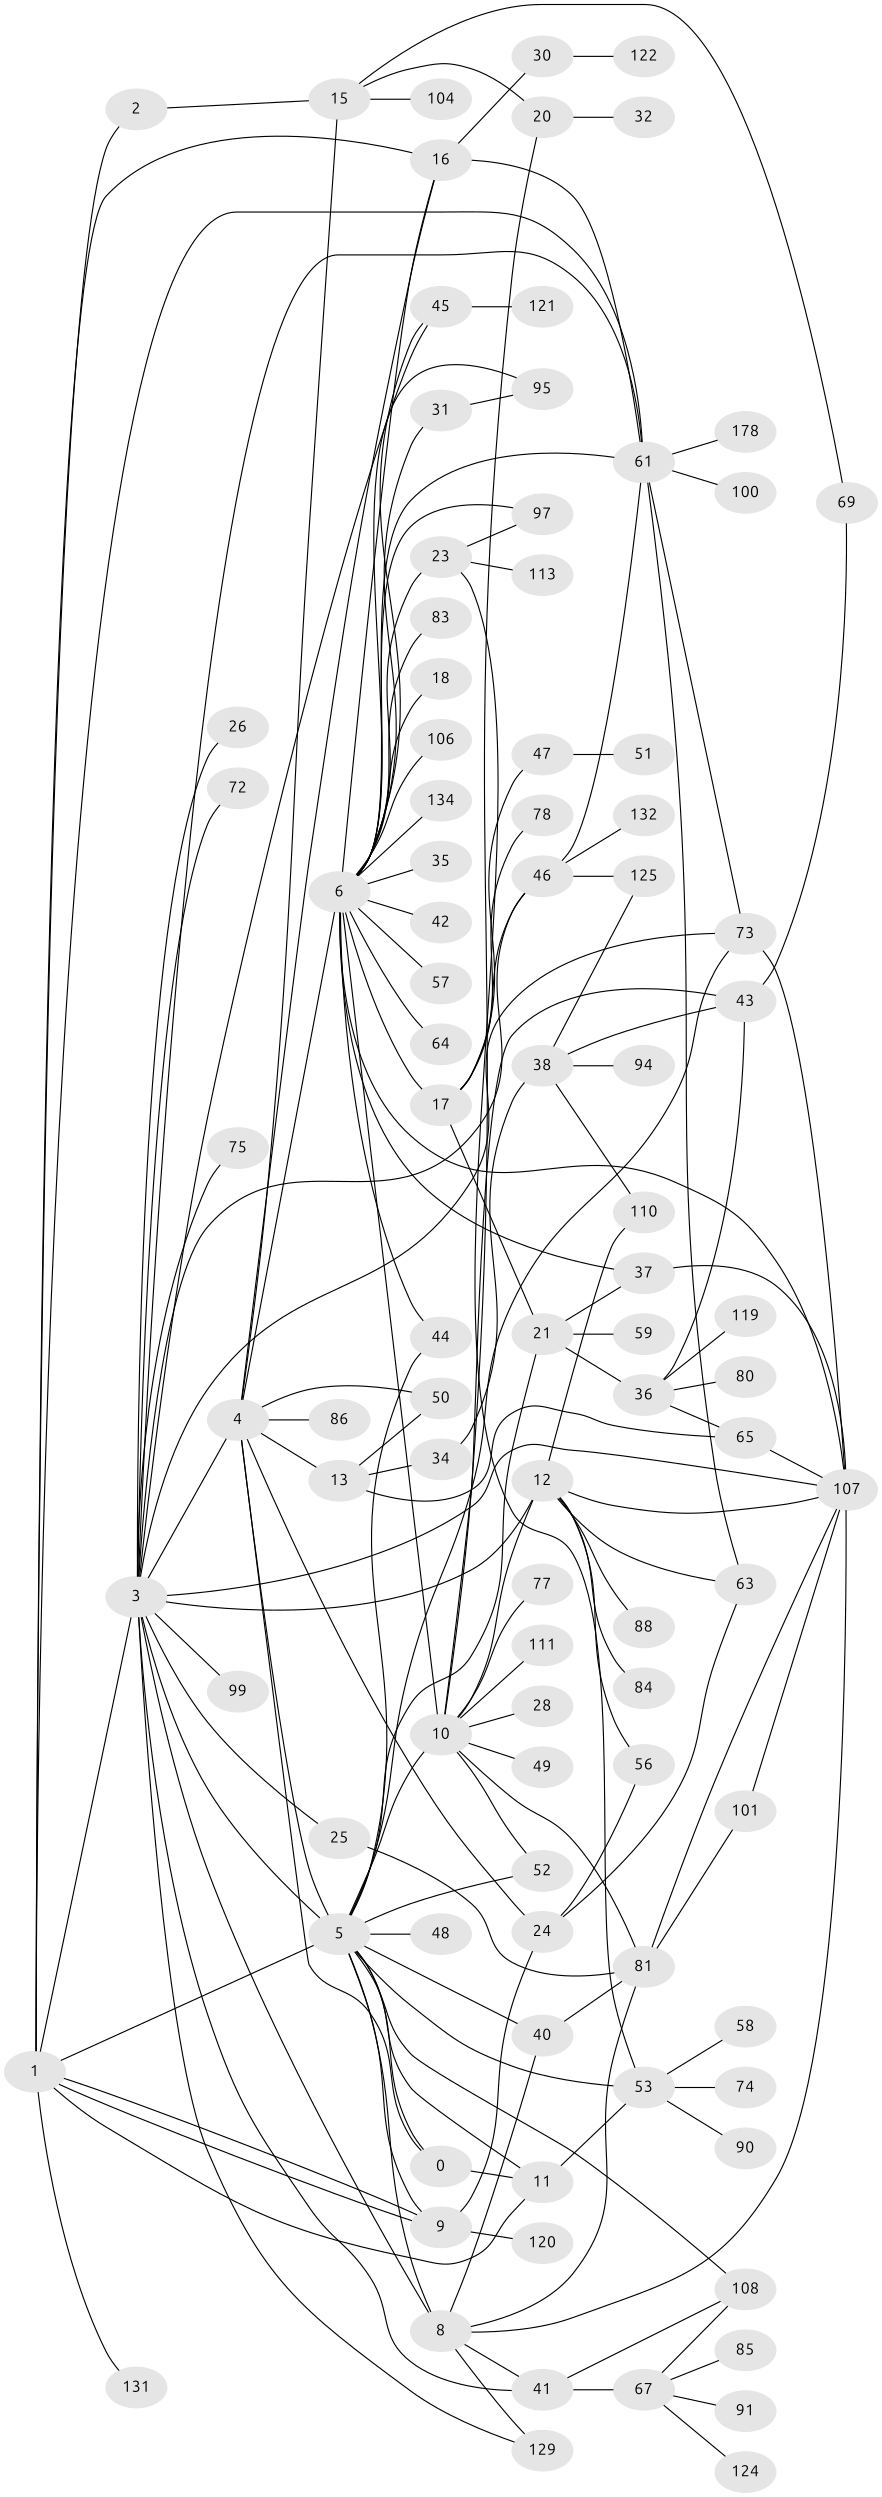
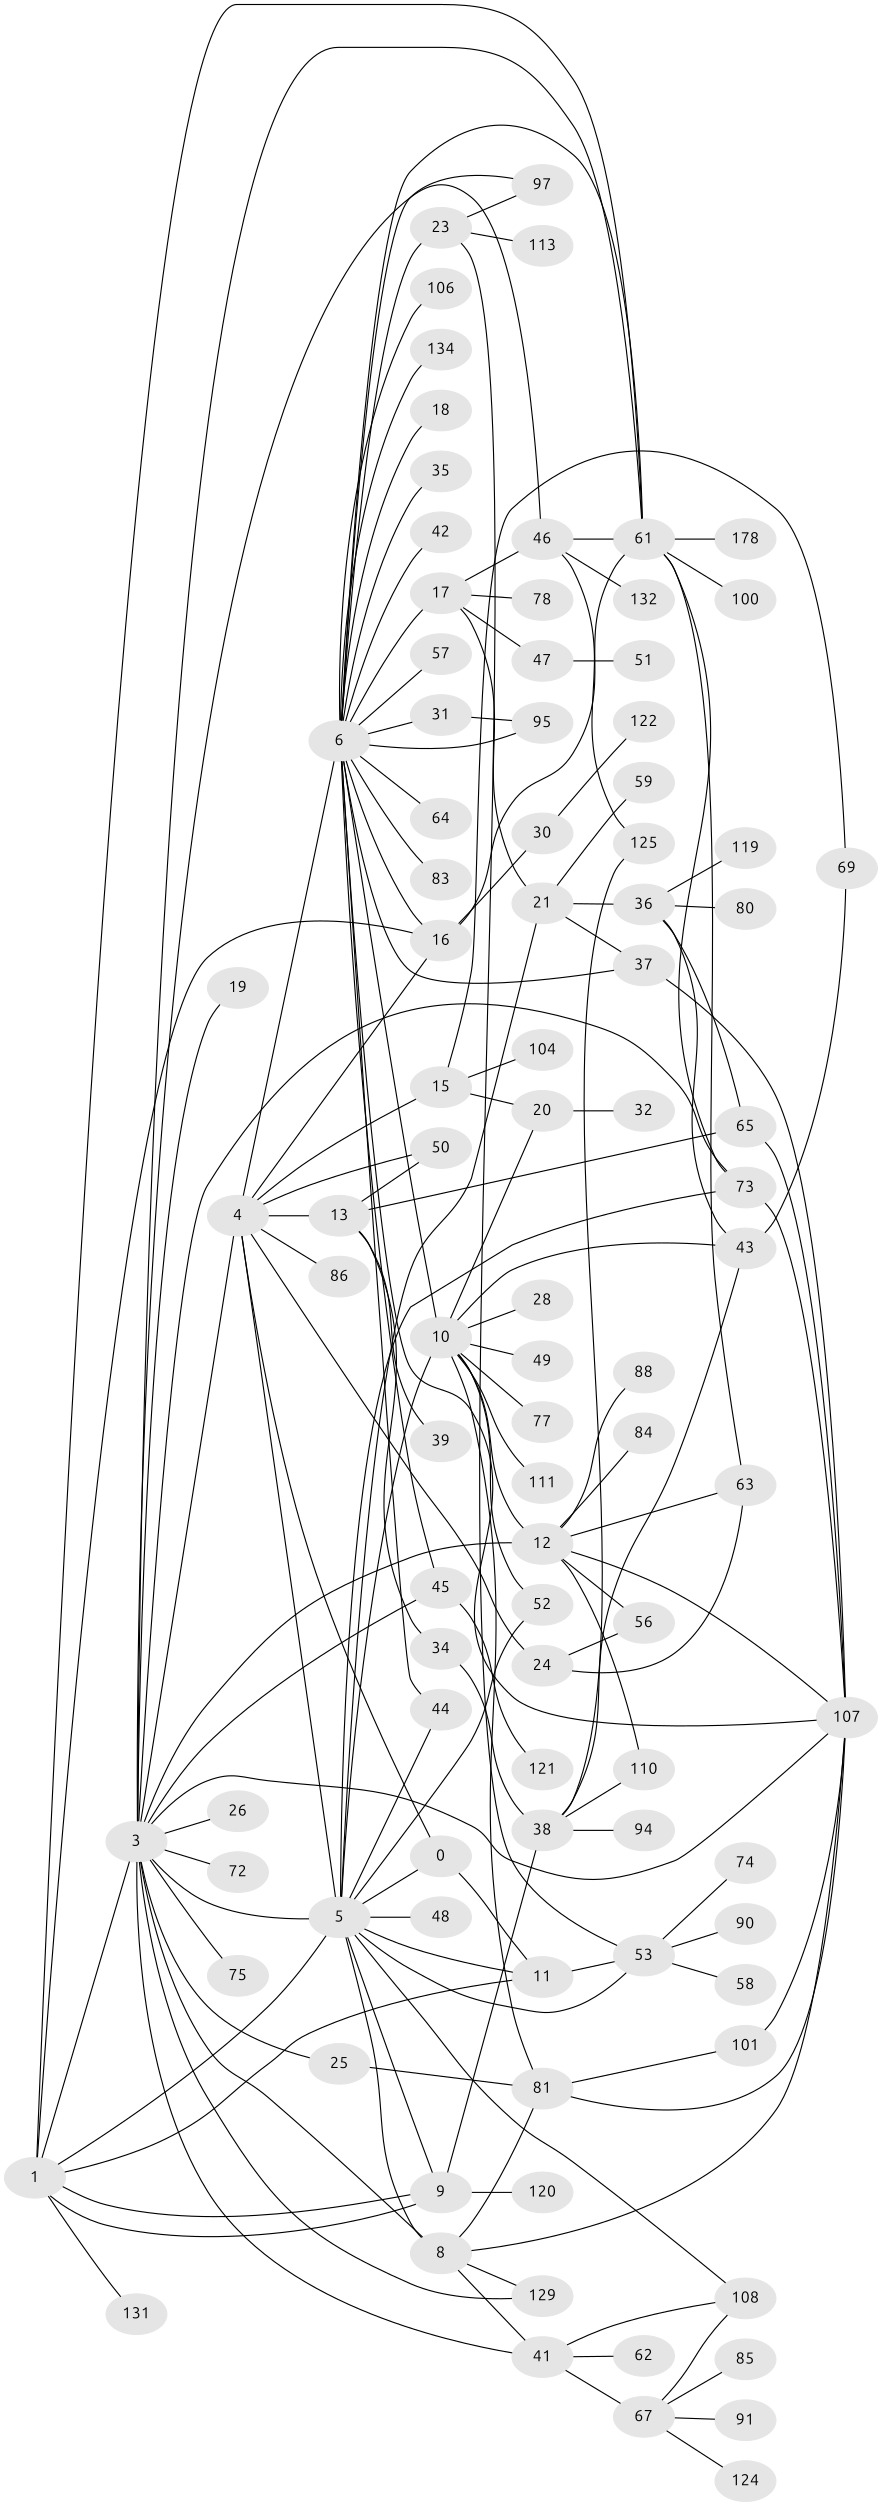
(136, 109) -> none
none -> (441, 1441)
(238, 1692) -> (238, 988)
(542, 2036) -> none
(499, 2083) -> (492, 2011)
none -> (644, 2356)
